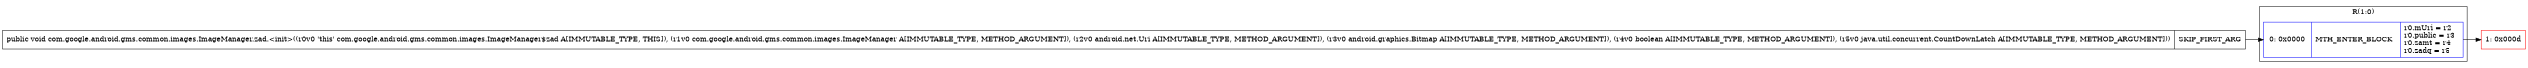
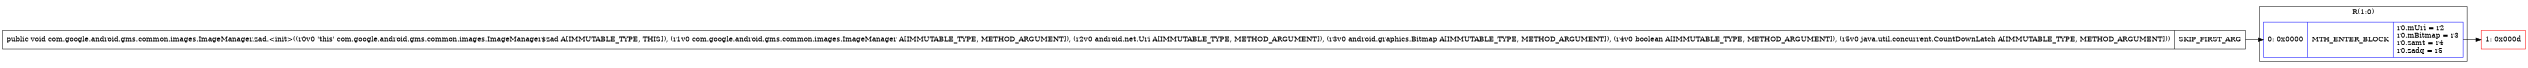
(2430, 36) -> (2428, 36)
